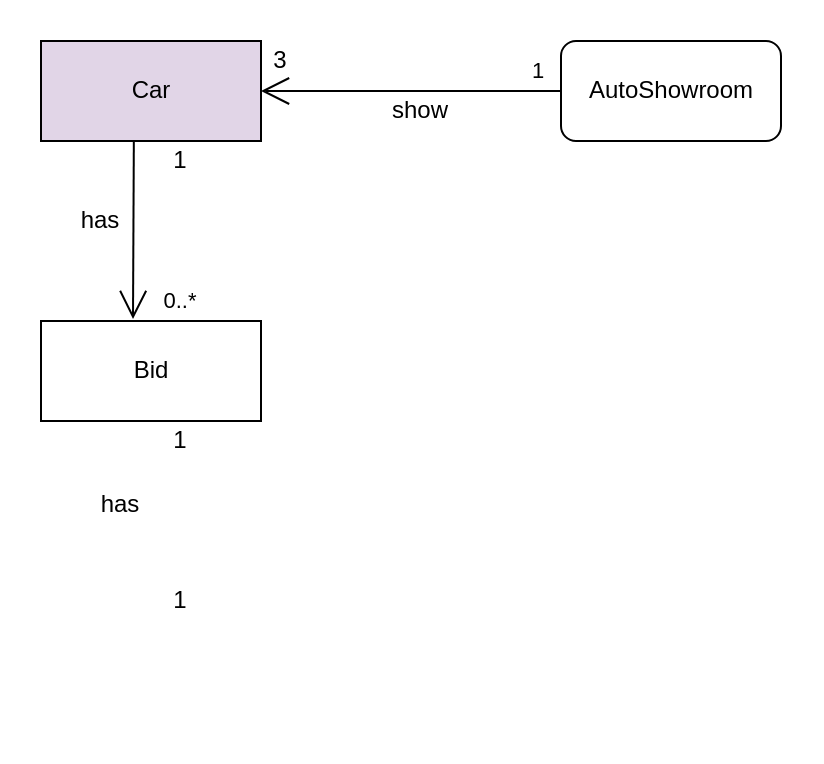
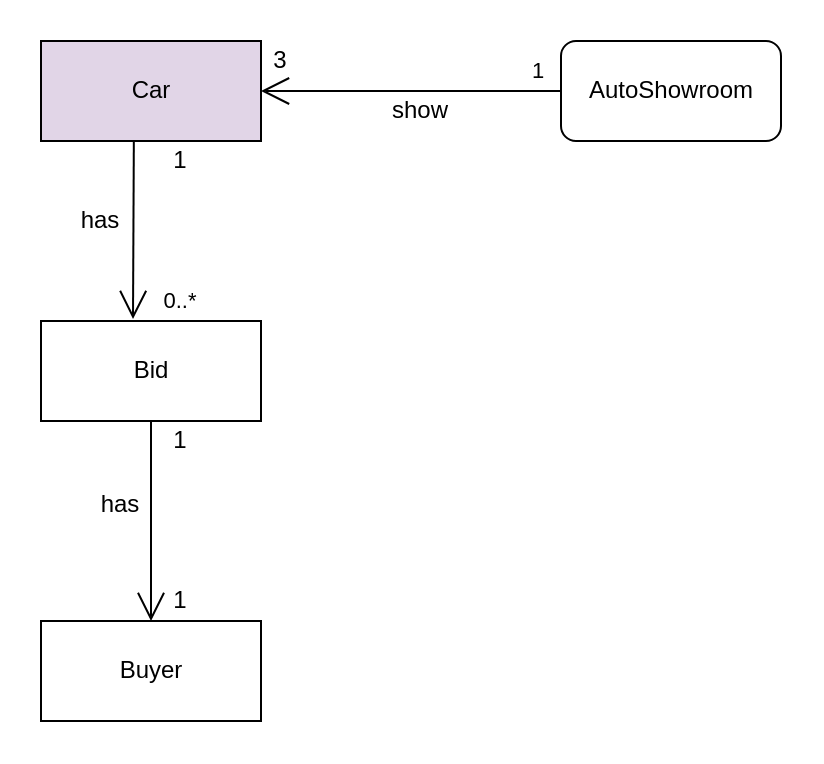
none -> (151, 518)
none -> (151, 671)
